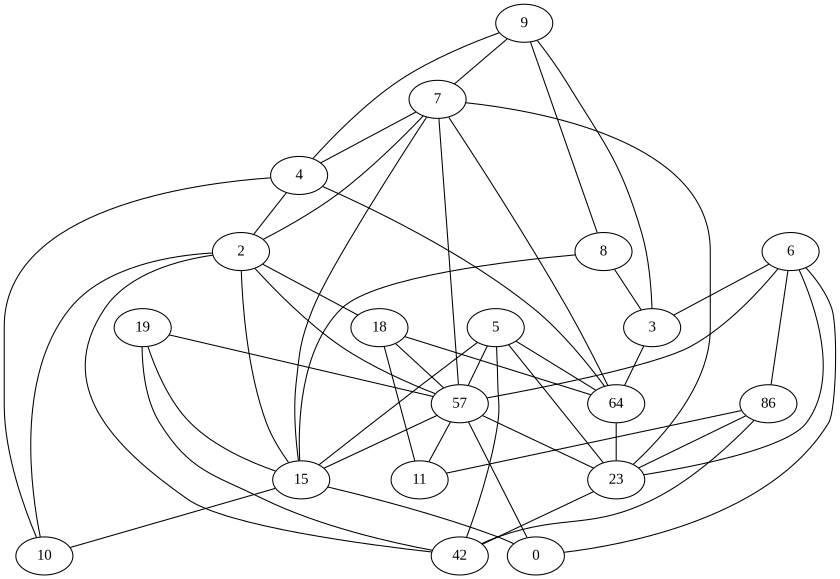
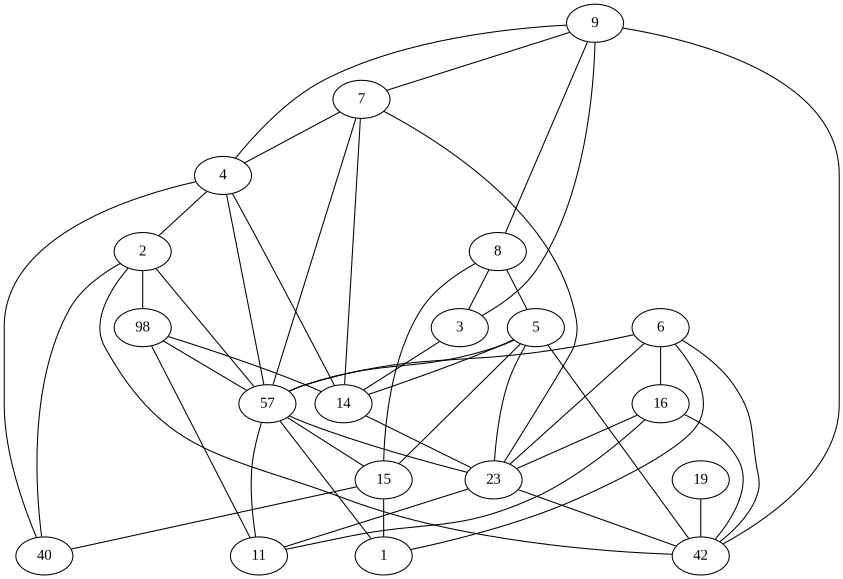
(349, 185) -> none
none -> (839, 244)
(328, 278) -> none
none -> (514, 285)
(721, 290) -> (752, 434)
(379, 328) -> (143, 328)
(288, 363) -> (245, 290)
(252, 370) -> none
(616, 404) -> (344, 404)
(768, 404) -> (661, 404)
(194, 426) -> none
none -> (376, 518)
(44, 556) -> (44, 556)
(536, 556) -> (384, 556)
